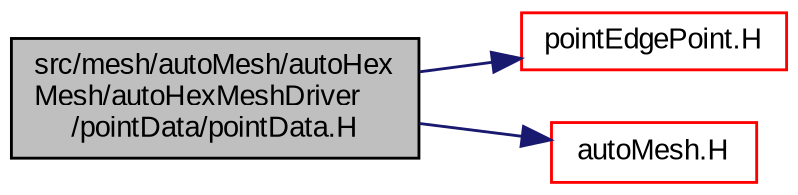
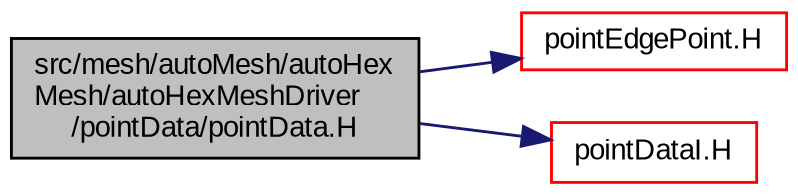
(654, 152) -> (654, 152)
